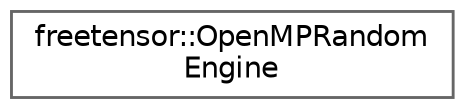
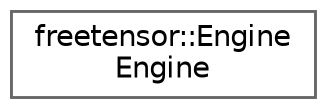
(232, 54) -> (163, 54)
